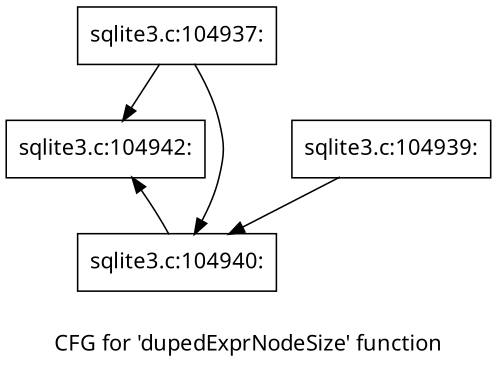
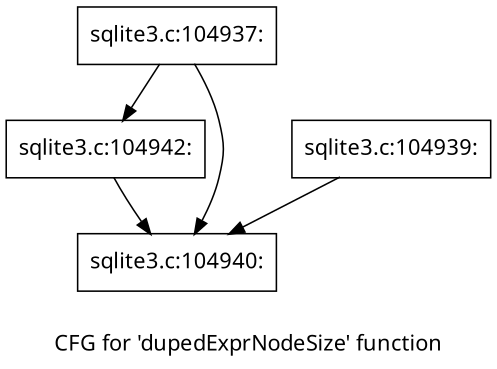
(156, 212) -> (127, 200)
